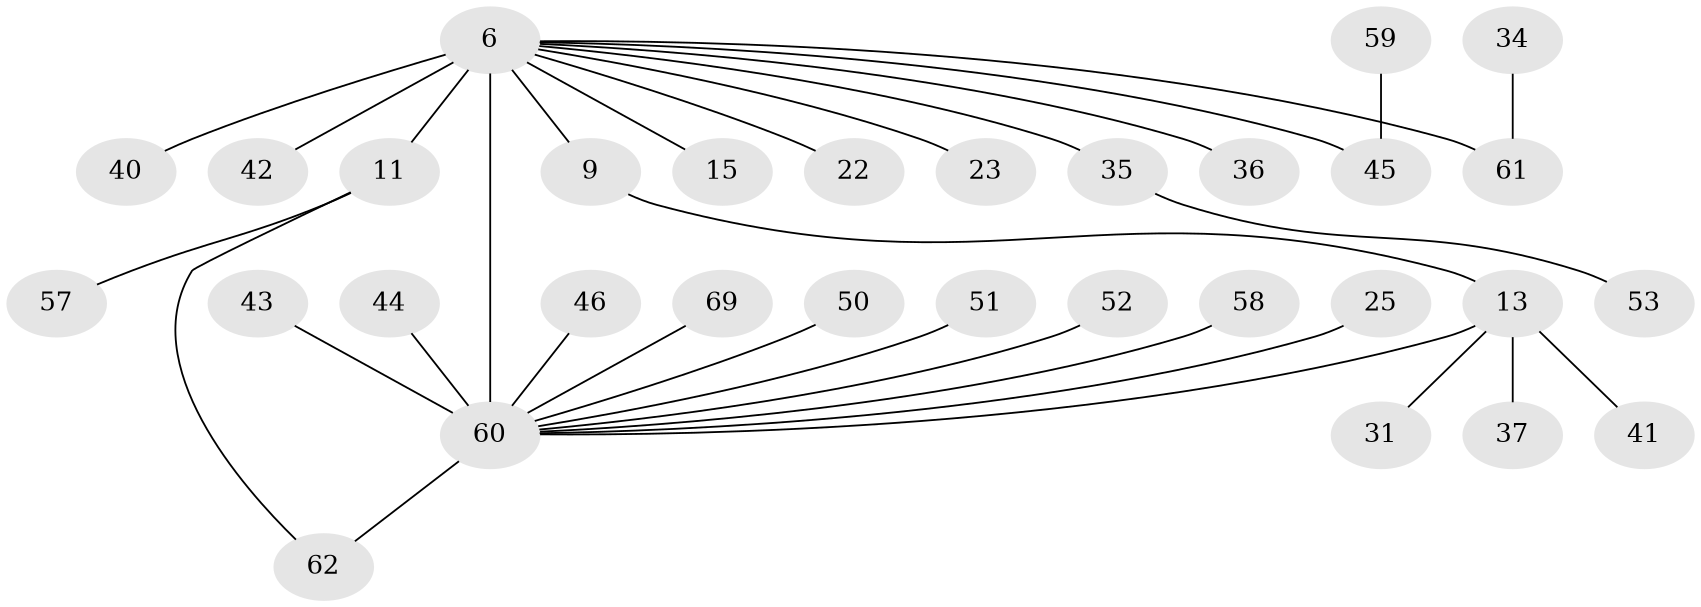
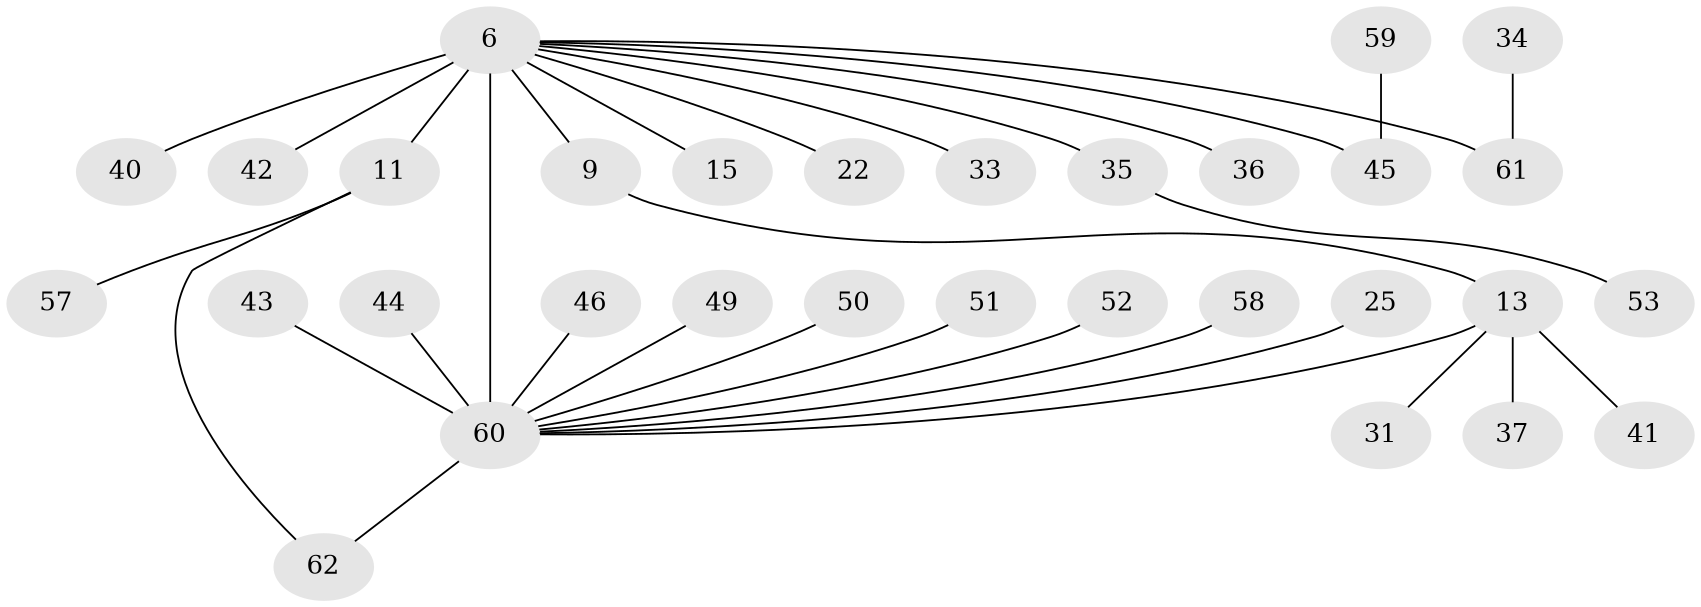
(986, 172) -> (986, 172)
(723, 304) -> (723, 304)
